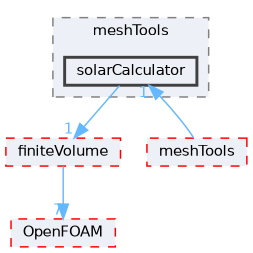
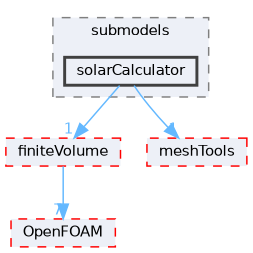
(131, 32) -> (131, 32)
(177, 116) -> (150, 107)
